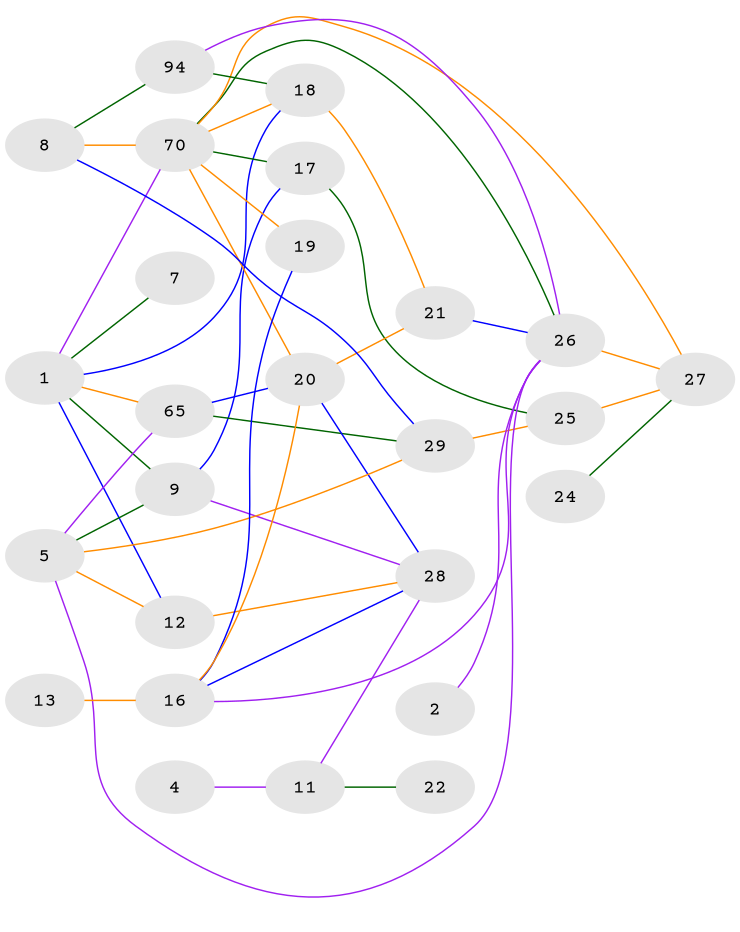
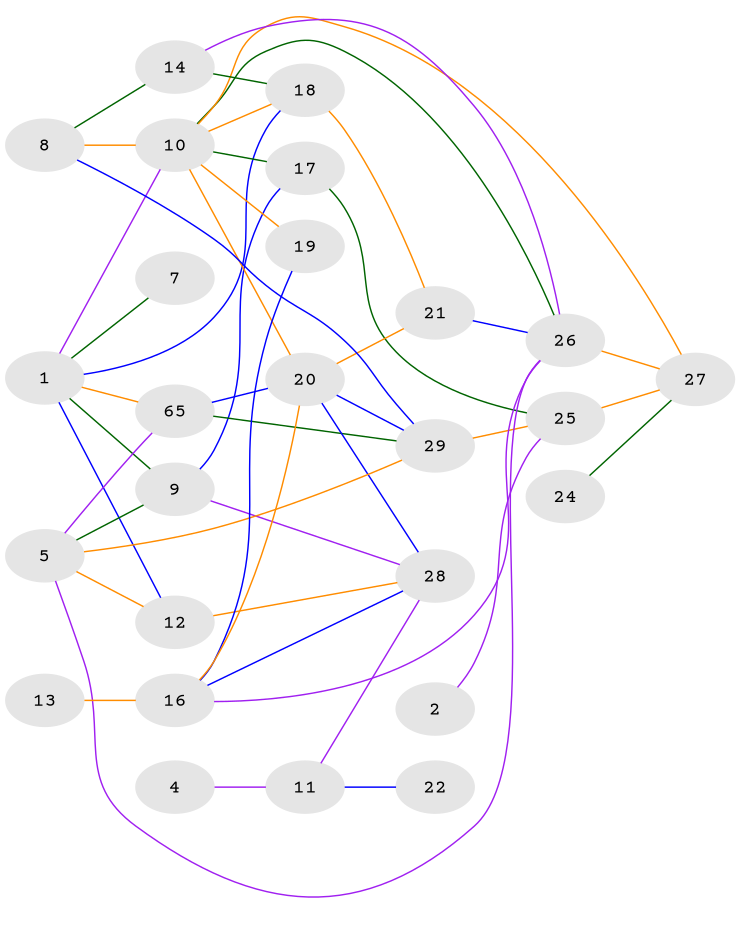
(175, 67) -> (175, 67)
(175, 145) -> (175, 145)
none -> (370, 413)
(498, 524) -> (494, 603)
(370, 787) -> (370, 787)
